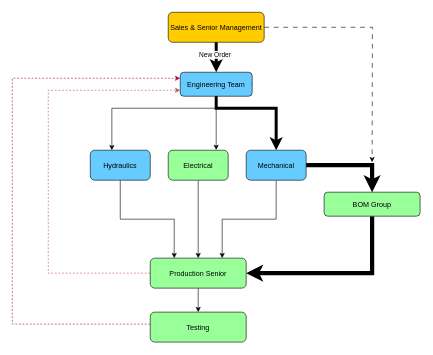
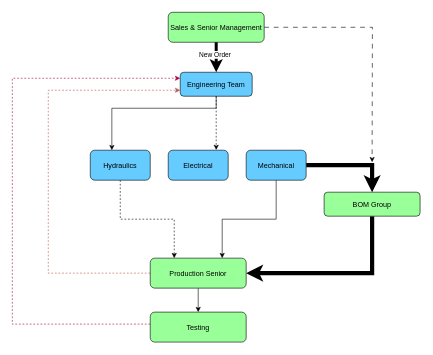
(216, 27) -> (216, 27)
(263, 108) -> none
(216, 110) -> (216, 110)
(198, 165) -> (198, 165)
(144, 219) -> (144, 219)
(198, 252) -> none
